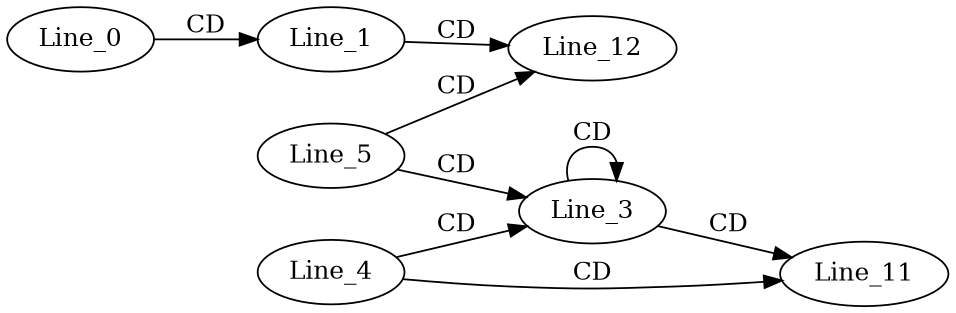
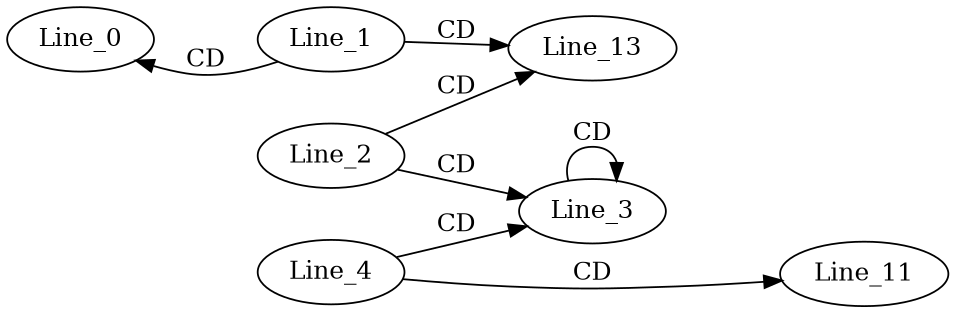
(197, 39) -> (216, 75)
(592, 48) -> (592, 48)
(331, 156) -> (331, 156)
(716, 240) -> none
